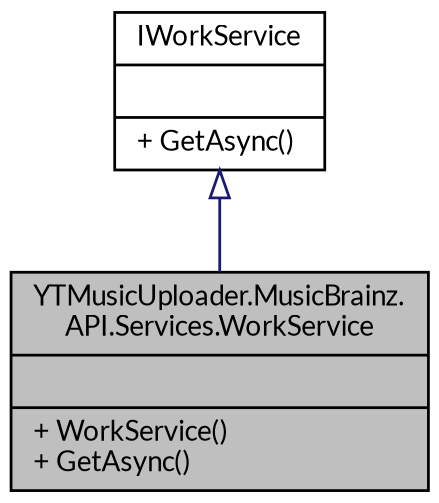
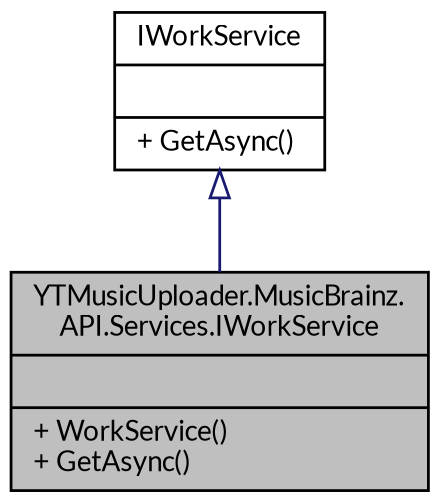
(220, 328) -> (220, 328)
